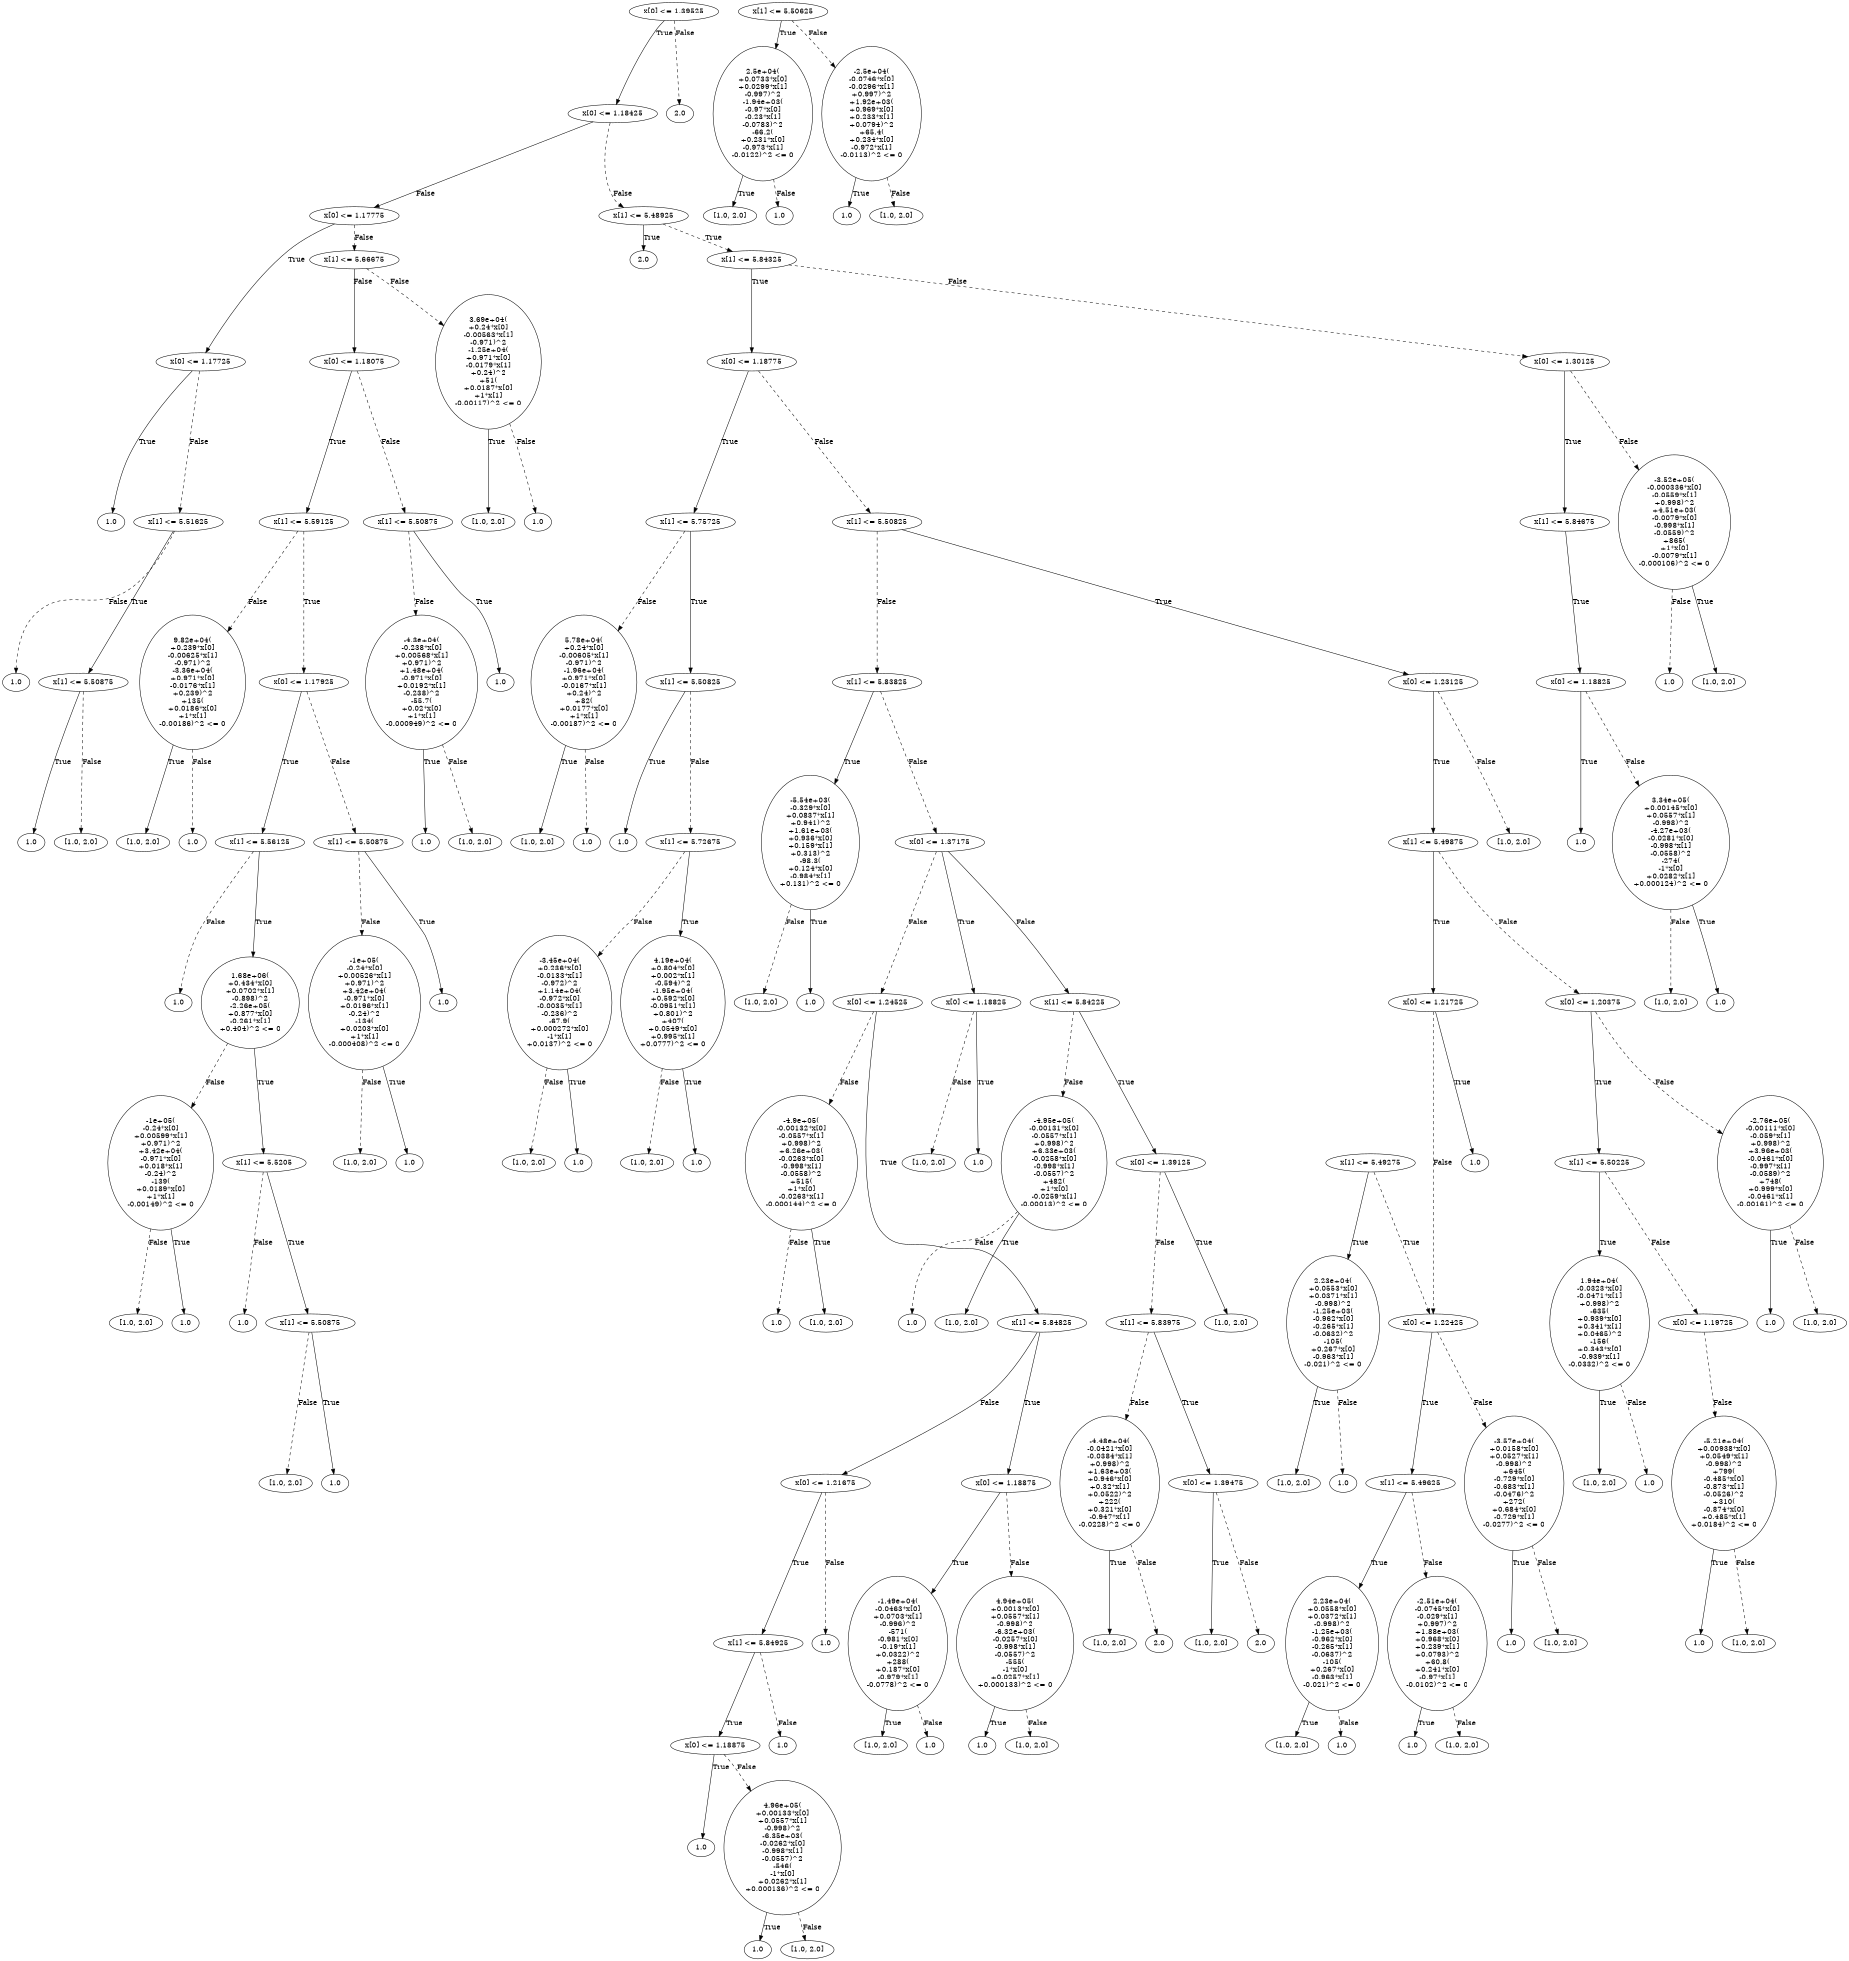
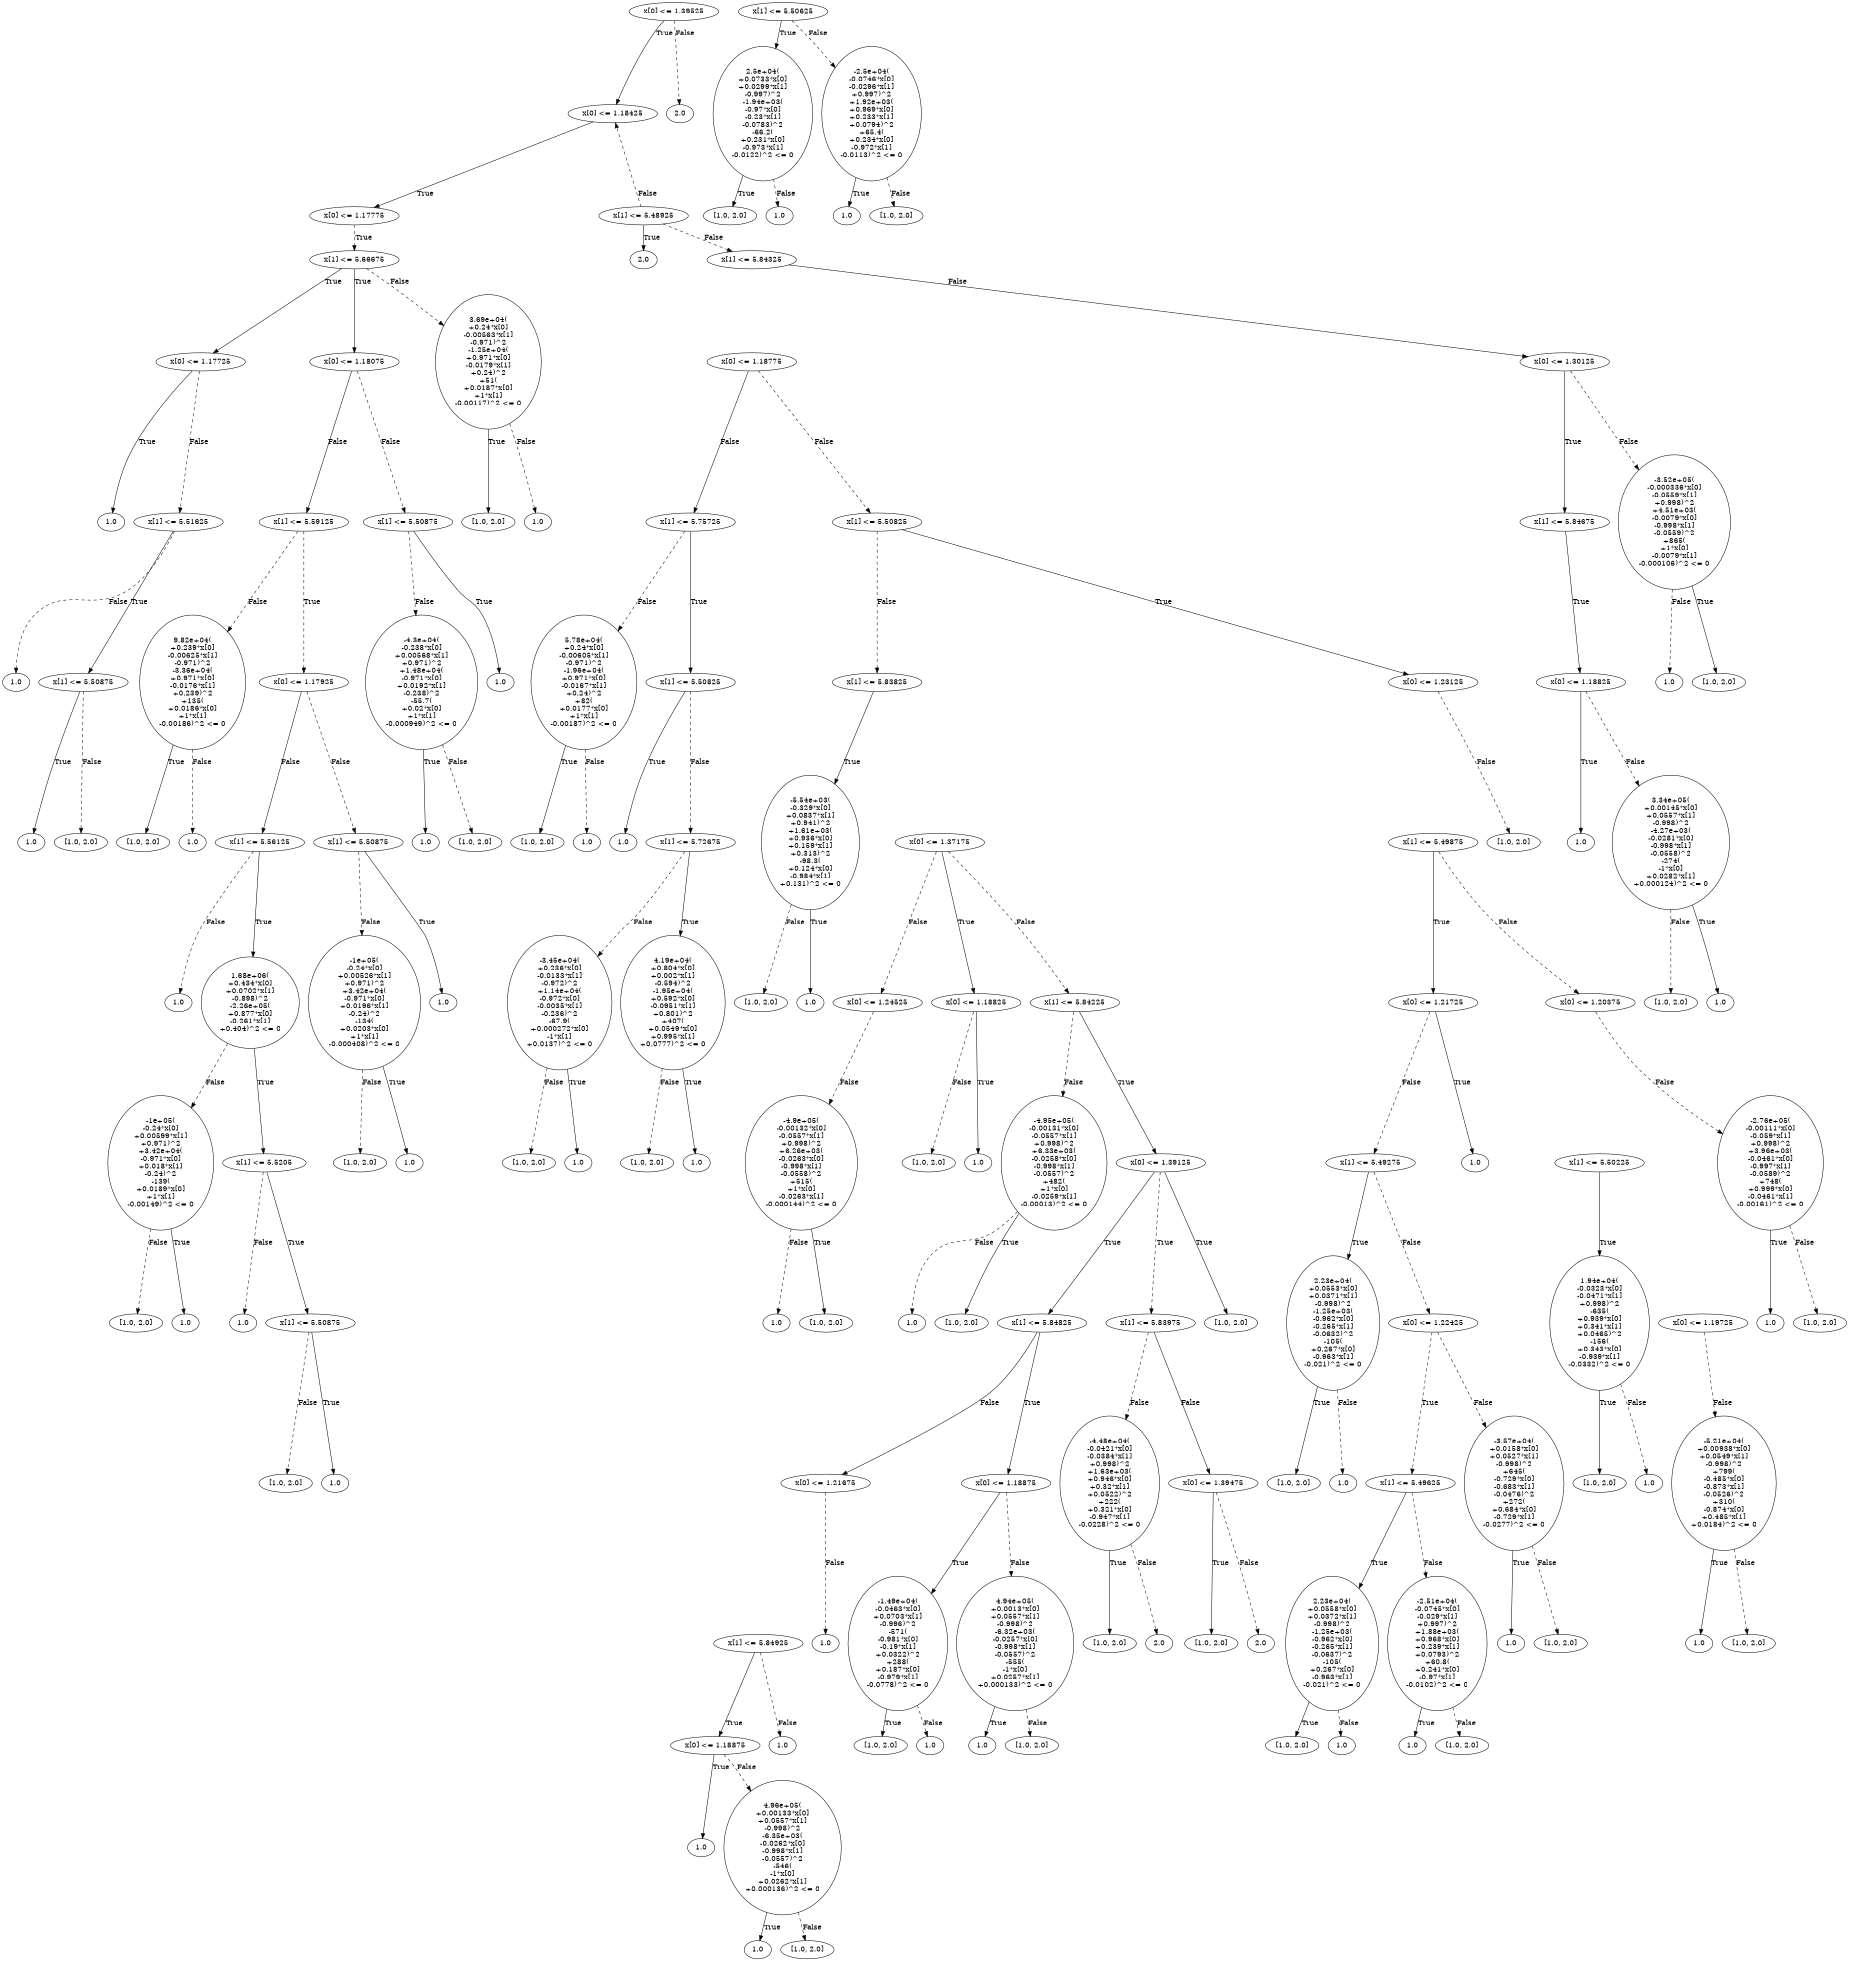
(605, 165) -> (629, 167)
(426, 194) -> (426, 194)
(364, 238) -> (364, 238)
(714, 238) -> (714, 238)
(262, 276) -> (280, 309)
(363, 282) -> (363, 282)
(752, 308) -> none
(1156, 311) -> (1156, 311)
(338, 442) -> (338, 442)
(730, 442) -> (730, 442)
(908, 760) -> none
(1433, 760) -> none
(291, 762) -> (291, 762)
(1010, 918) -> (1010, 918)
(1595, 1080) -> none
(1433, 1160) -> (1403, 1080)
(874, 1215) -> (1103, 1241)
(1650, 1241) -> none
(1165, 1243) -> (1165, 1243)
(1412, 1243) -> (1412, 1243)
(1422, 1401) -> (1422, 1401)
(1191, 1403) -> (1191, 1403)
(793, 1561) -> none
